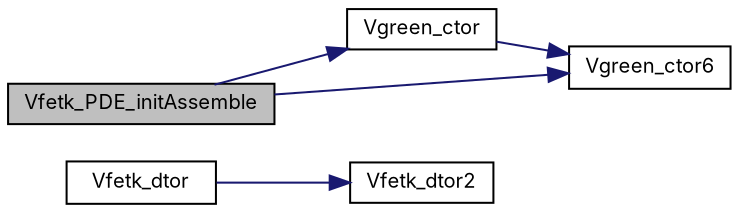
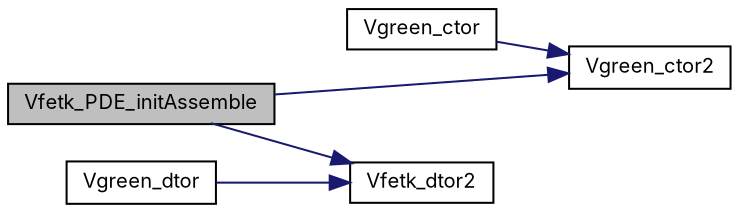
(650, 68) -> (650, 68)
(271, 69) -> (271, 140)
(141, 183) -> (141, 183)
